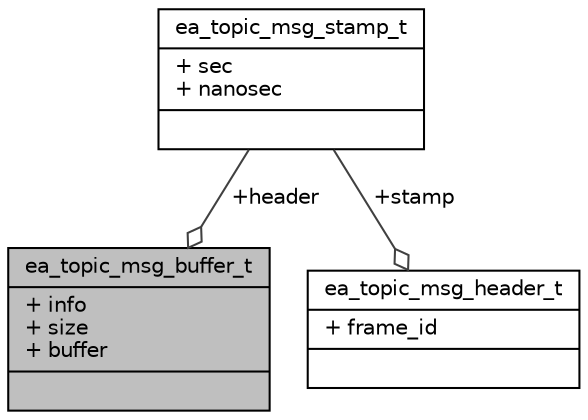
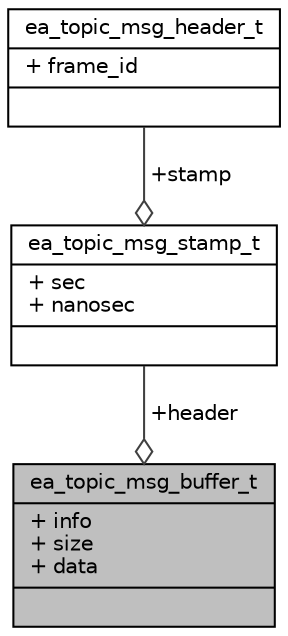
(364, 199) -> (144, 164)
(66, 351) -> (65, 567)
